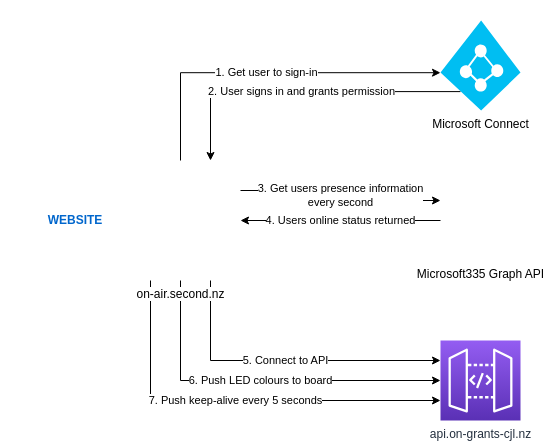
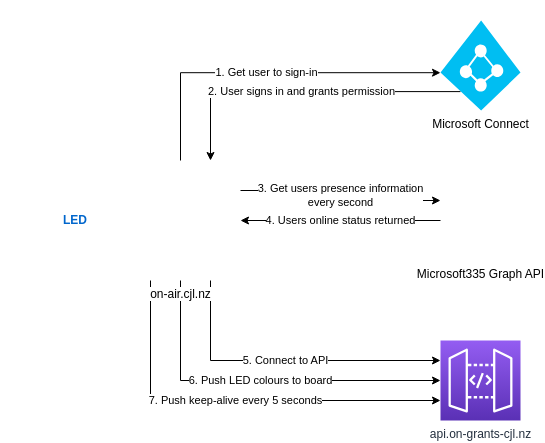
(76, 221) -> (76, 221)
(181, 295) -> (181, 295)
